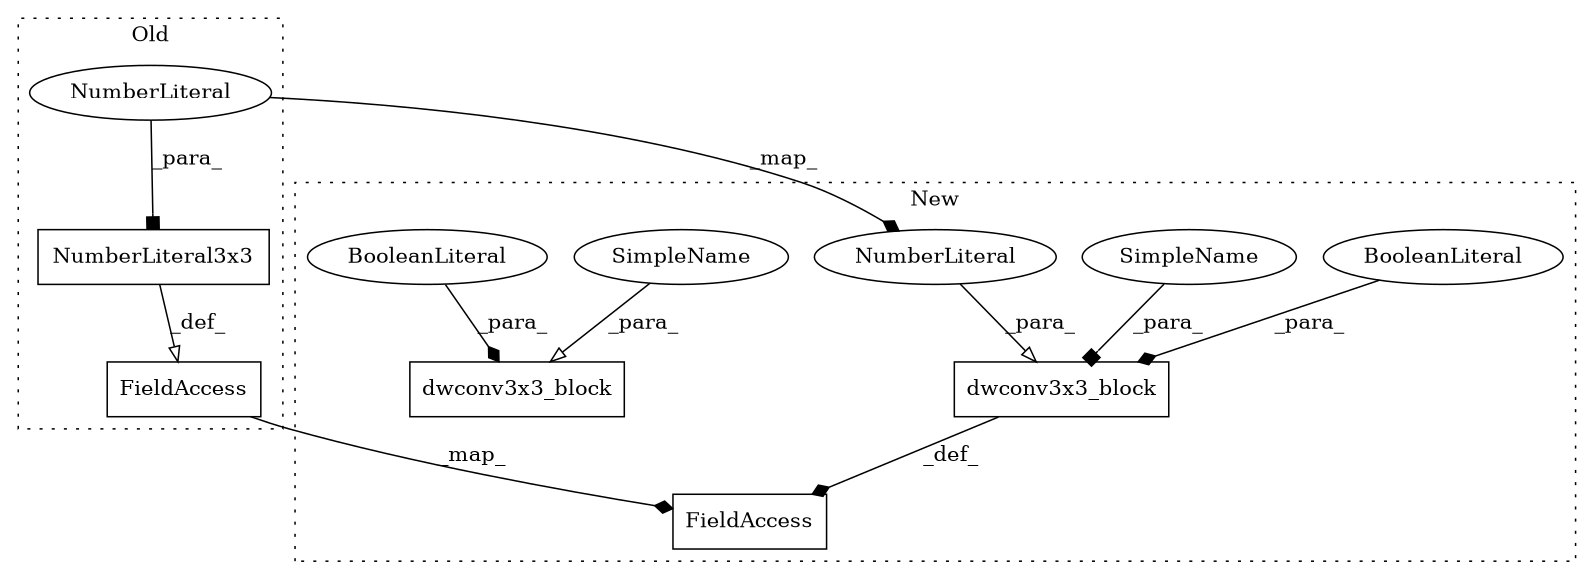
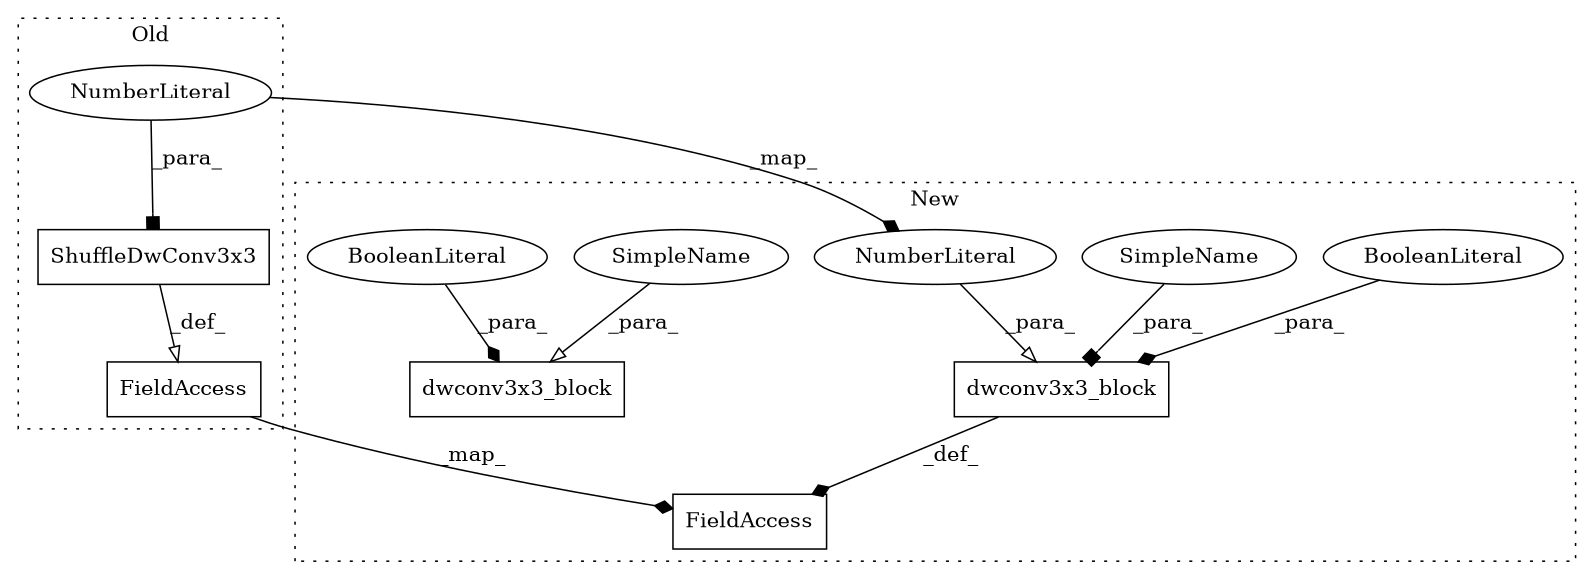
(154, 257) -> (154, 257)
